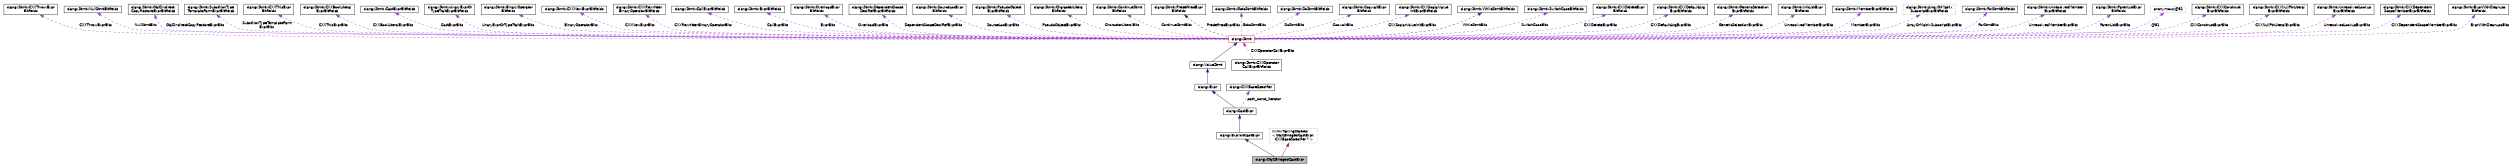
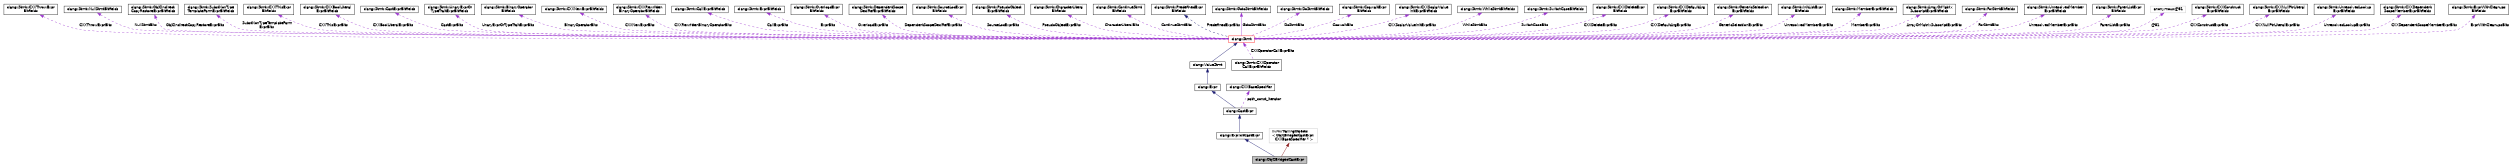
(1929, 9) -> (1929, 9)
(1241, 26) -> (1241, 26)
(1408, 33) -> (1408, 33)
